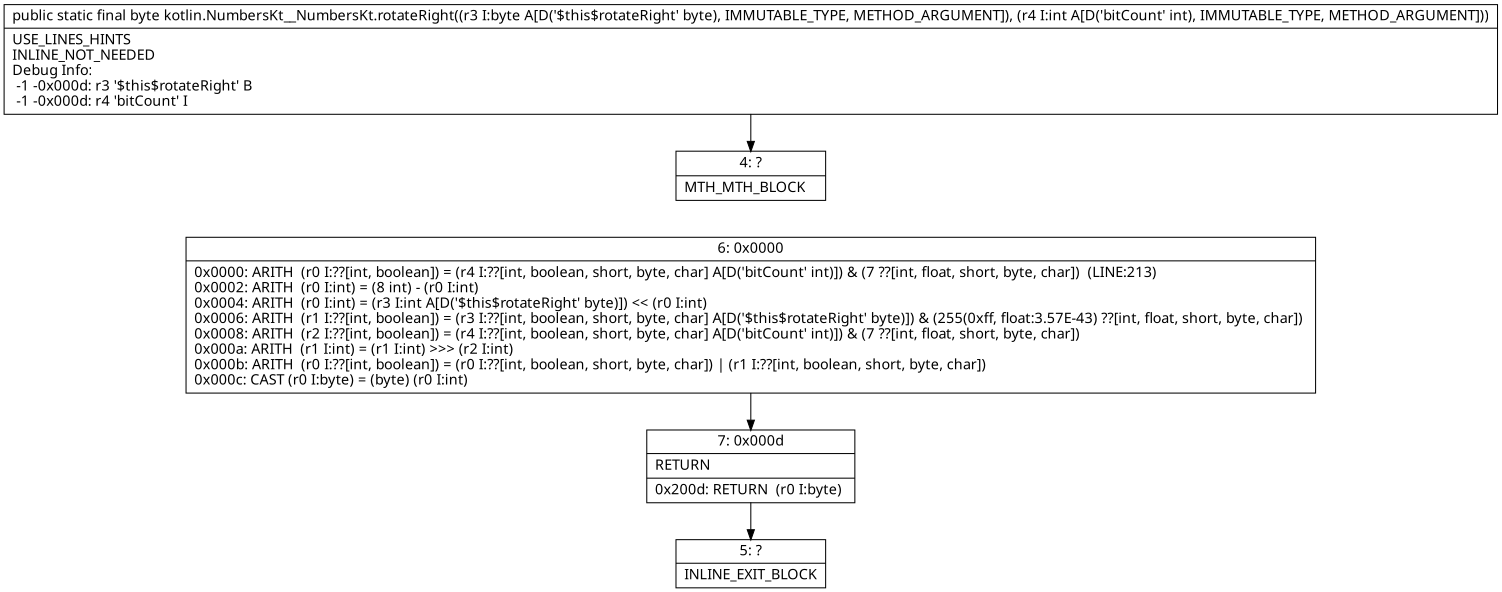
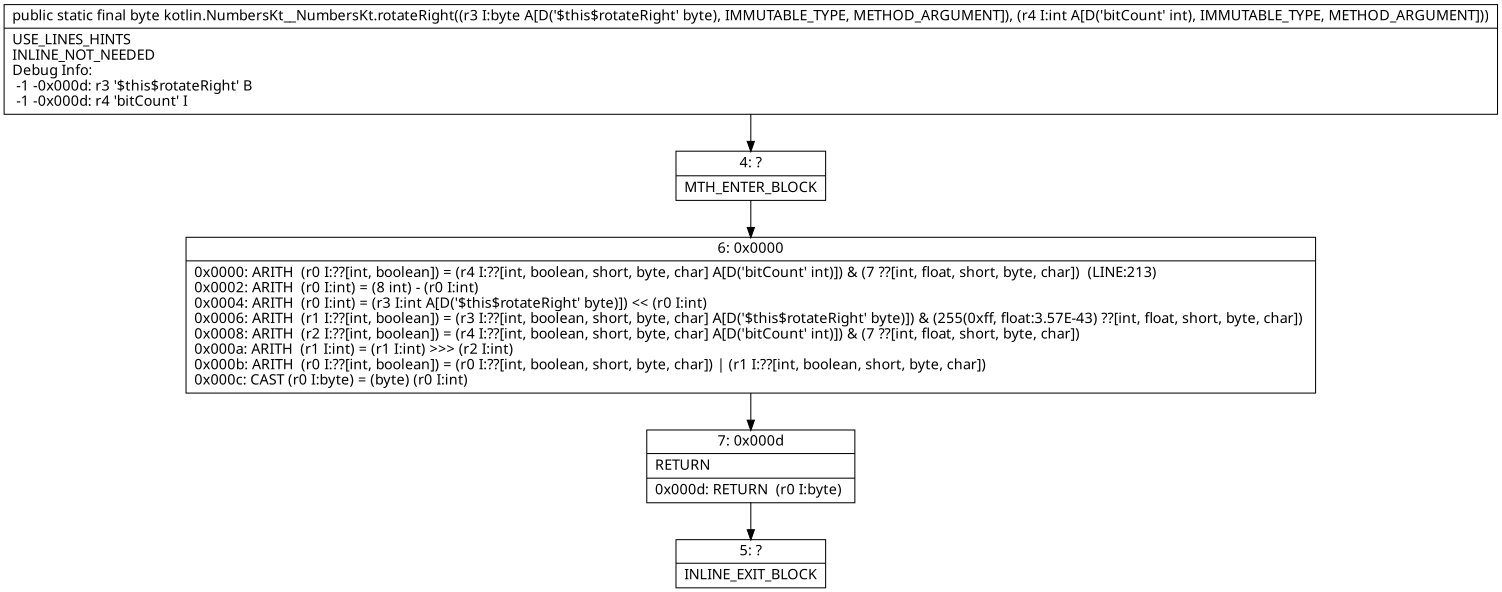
(745, 188) -> (751, 188)
none -> (751, 214)
(751, 490) -> (751, 490)
